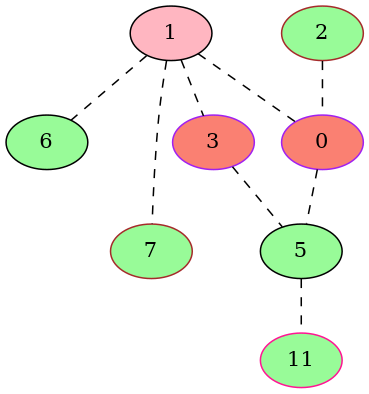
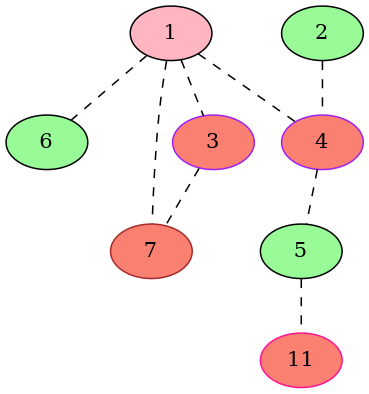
(322, 33) -> (322, 33)
(322, 142) -> (322, 142)
(257, 197) -> (182, 197)
(151, 251) -> (151, 251)
(301, 360) -> (301, 360)
